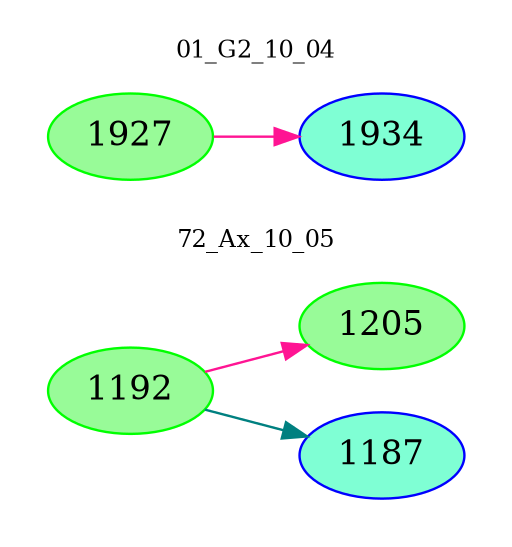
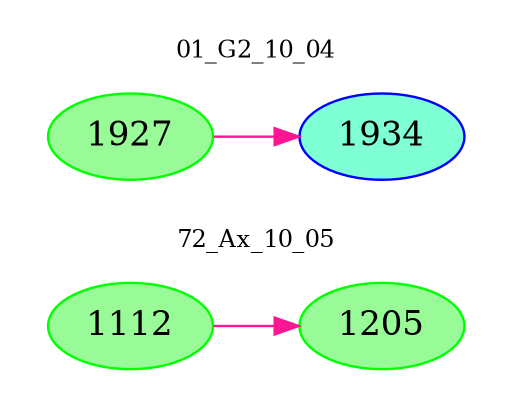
(131, 391) -> (131, 326)
(382, 455) -> none
